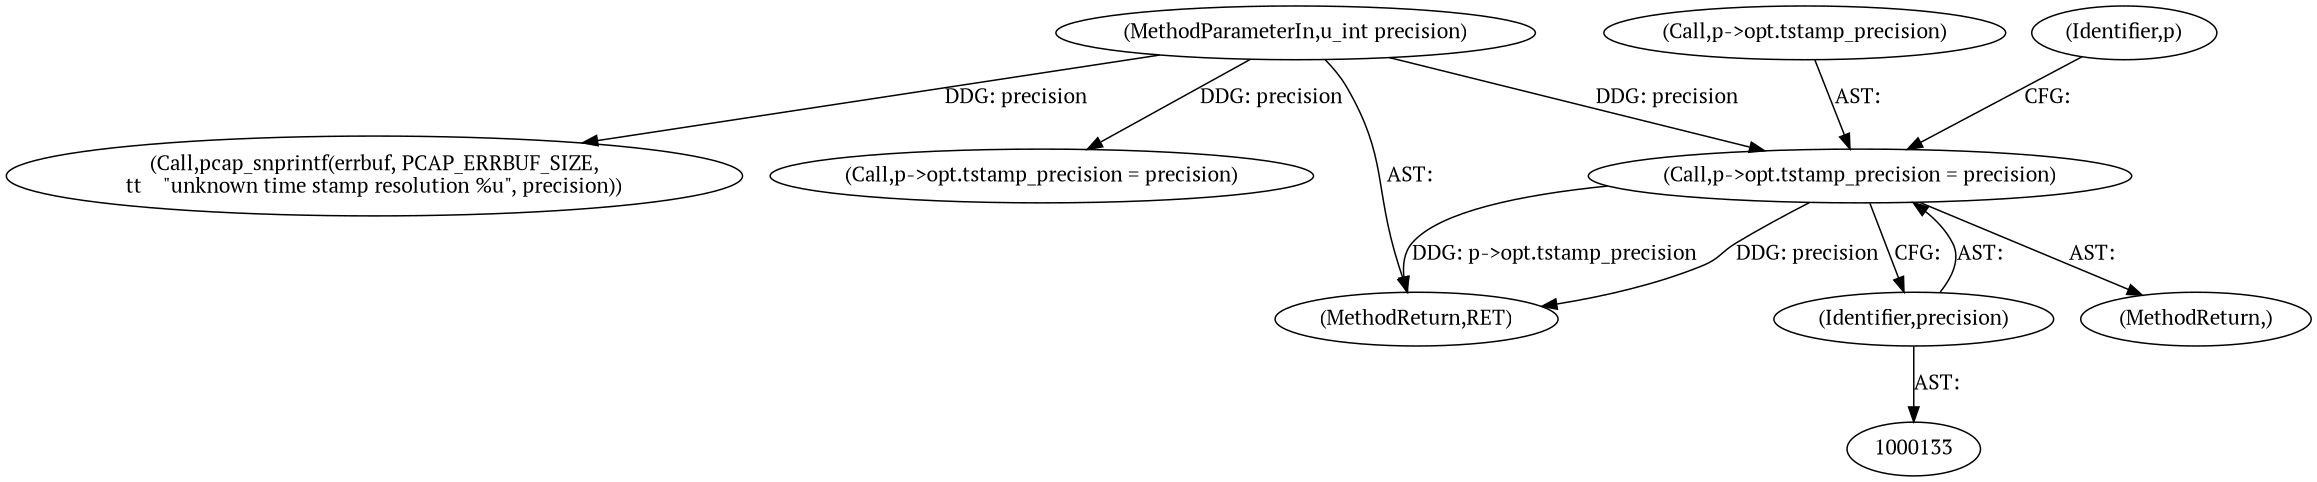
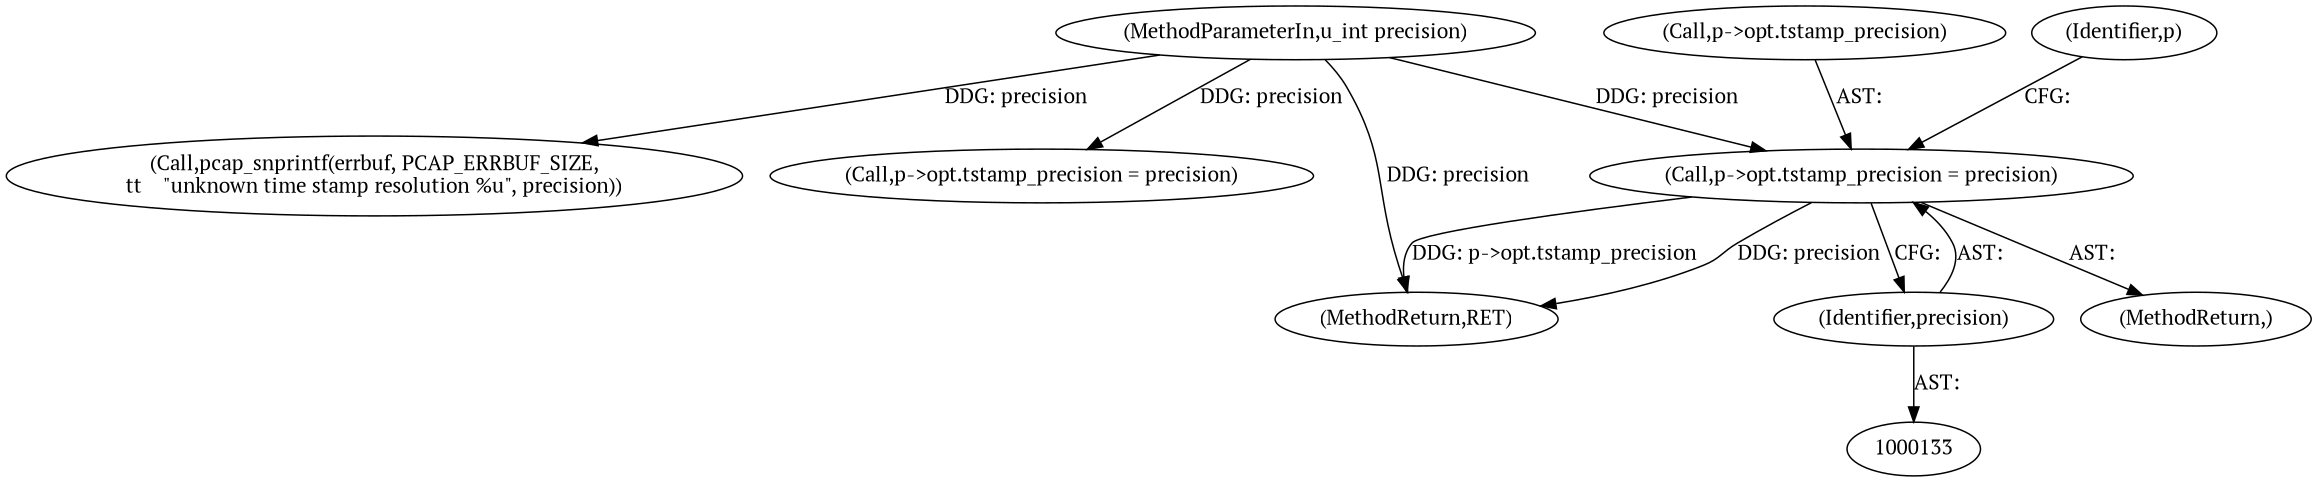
(1413, 176) -> (1458, 176)
